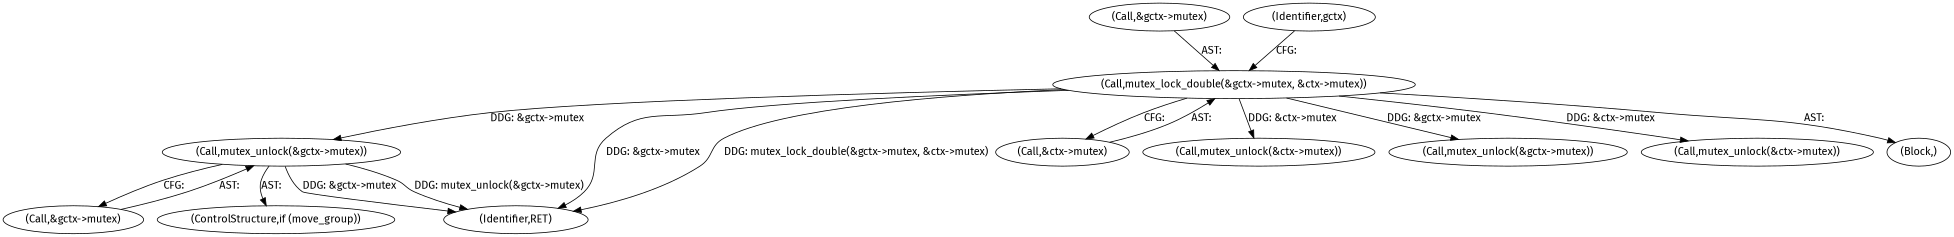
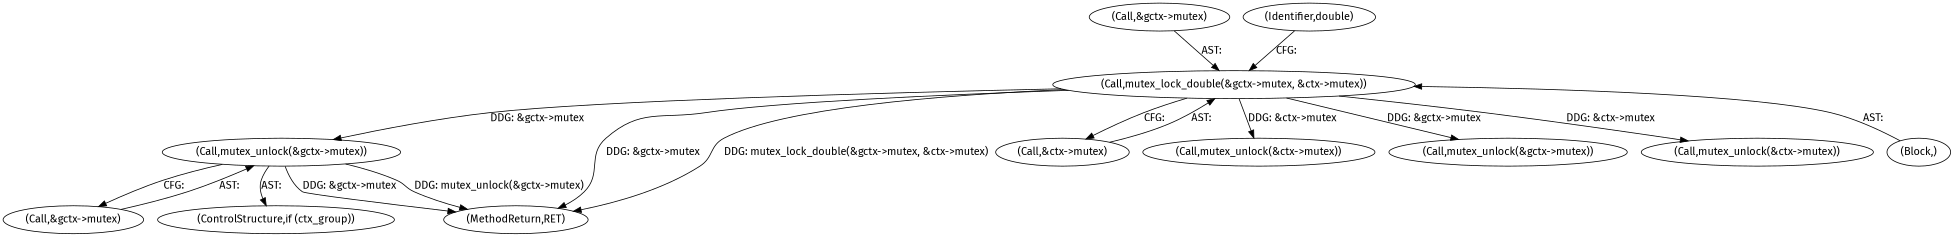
(1309, 17) -> (1309, 17)
(1635, 111) -> (1664, 95)
(276, 220) -> (276, 220)
(516, 220) -> (516, 220)
